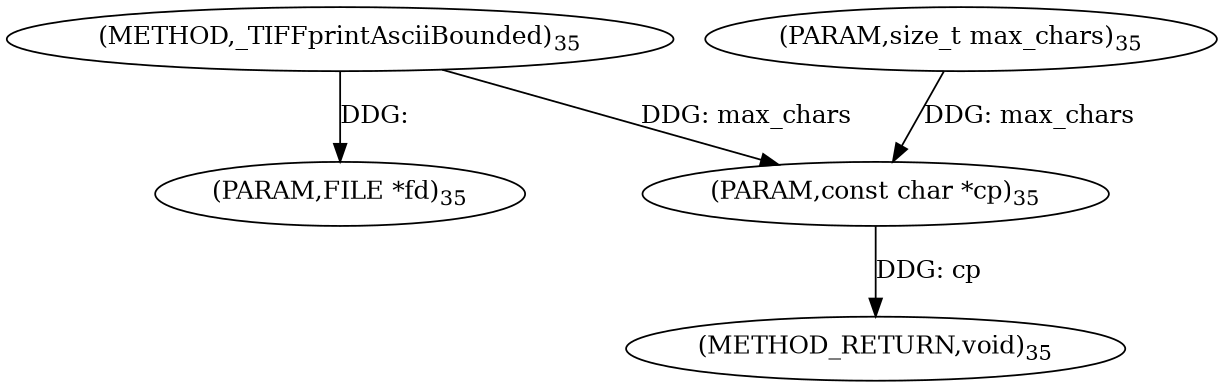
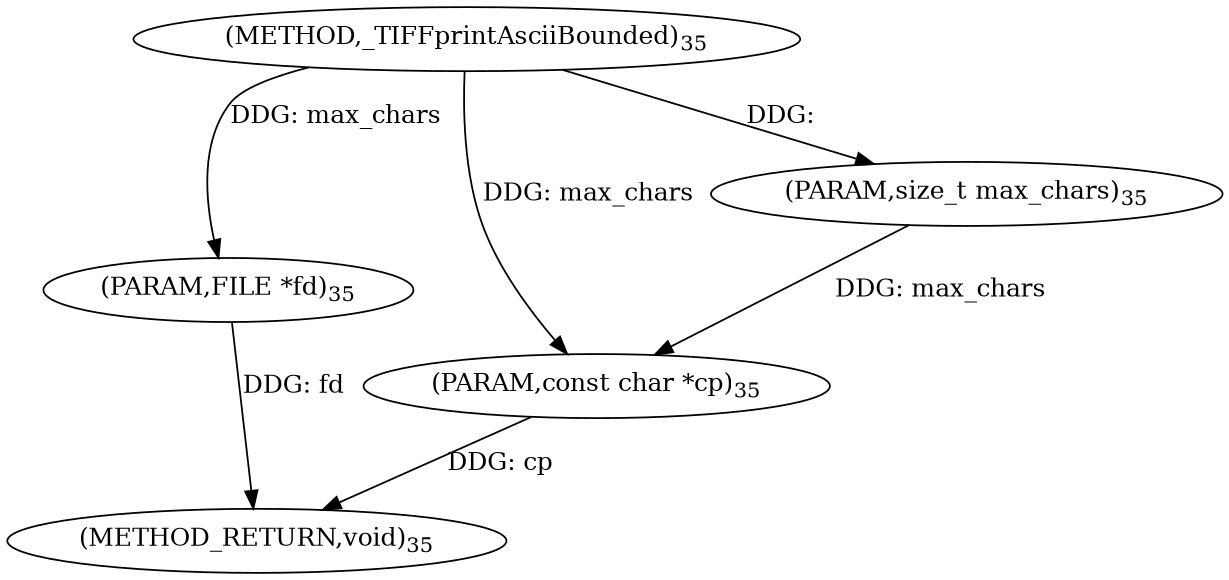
none -> (710, 114)
(378, 117) -> (336, 117)
none -> (242, 406)
